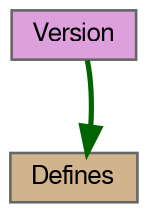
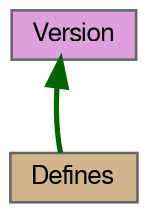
(91, 93) -> (57, 120)
